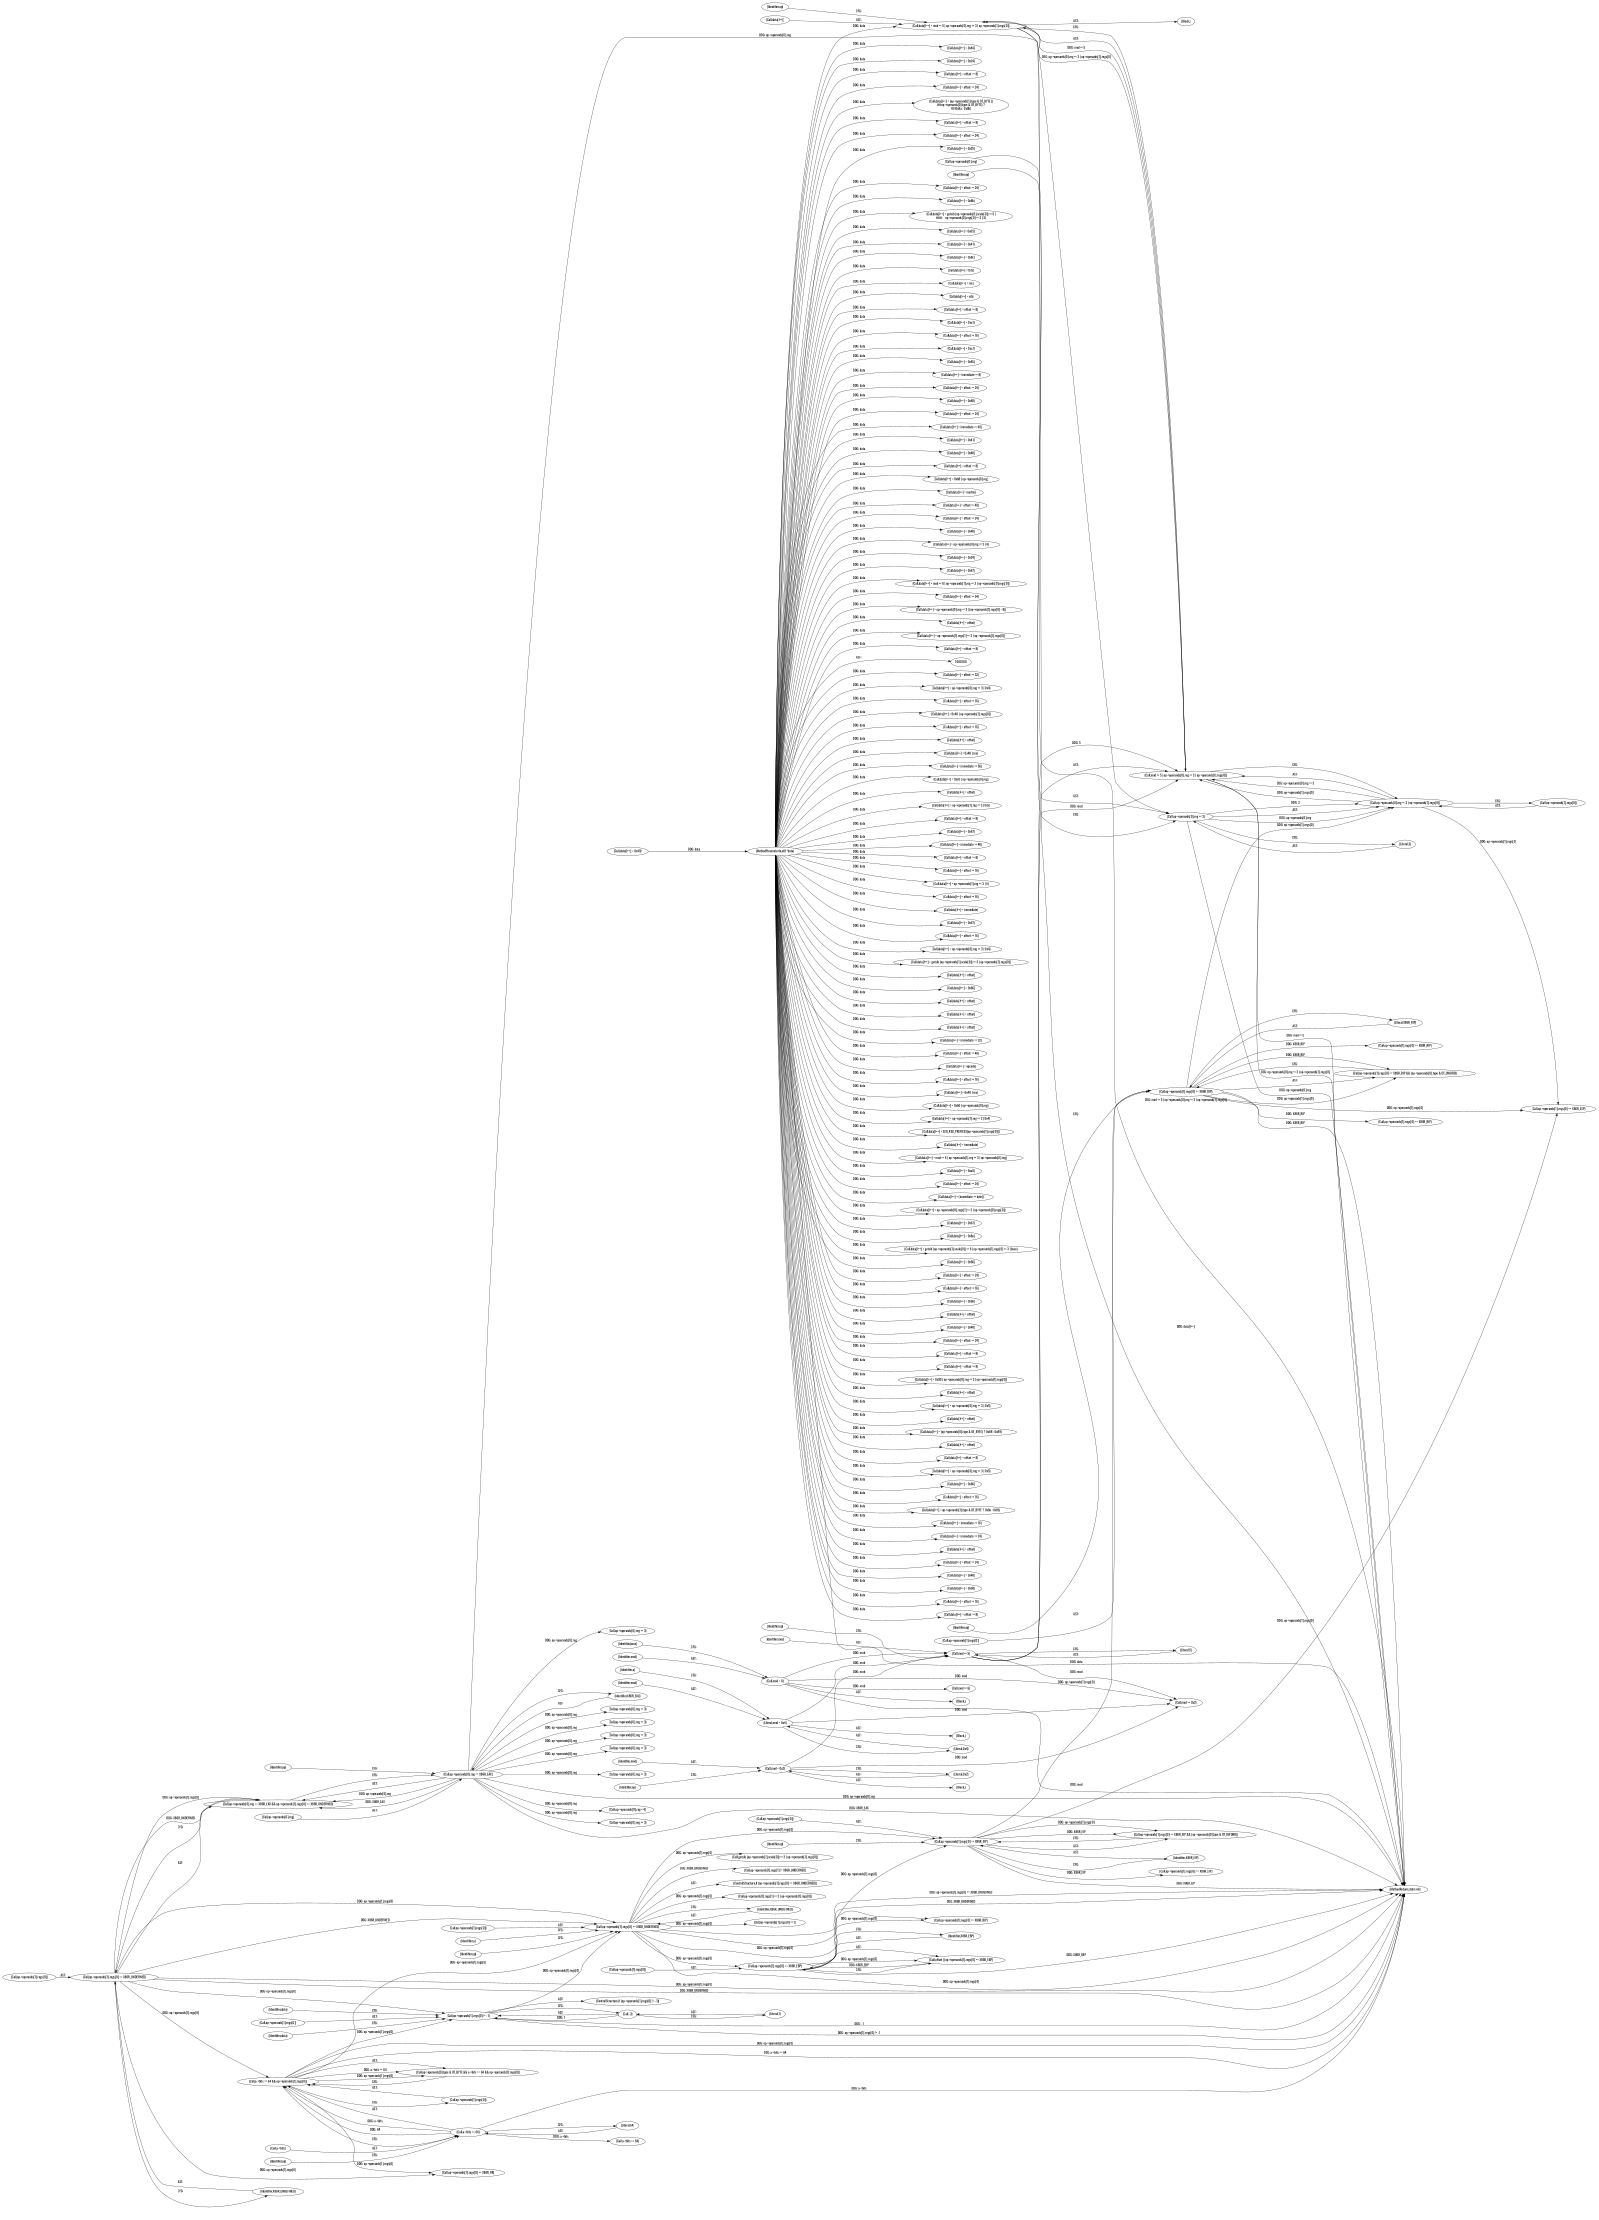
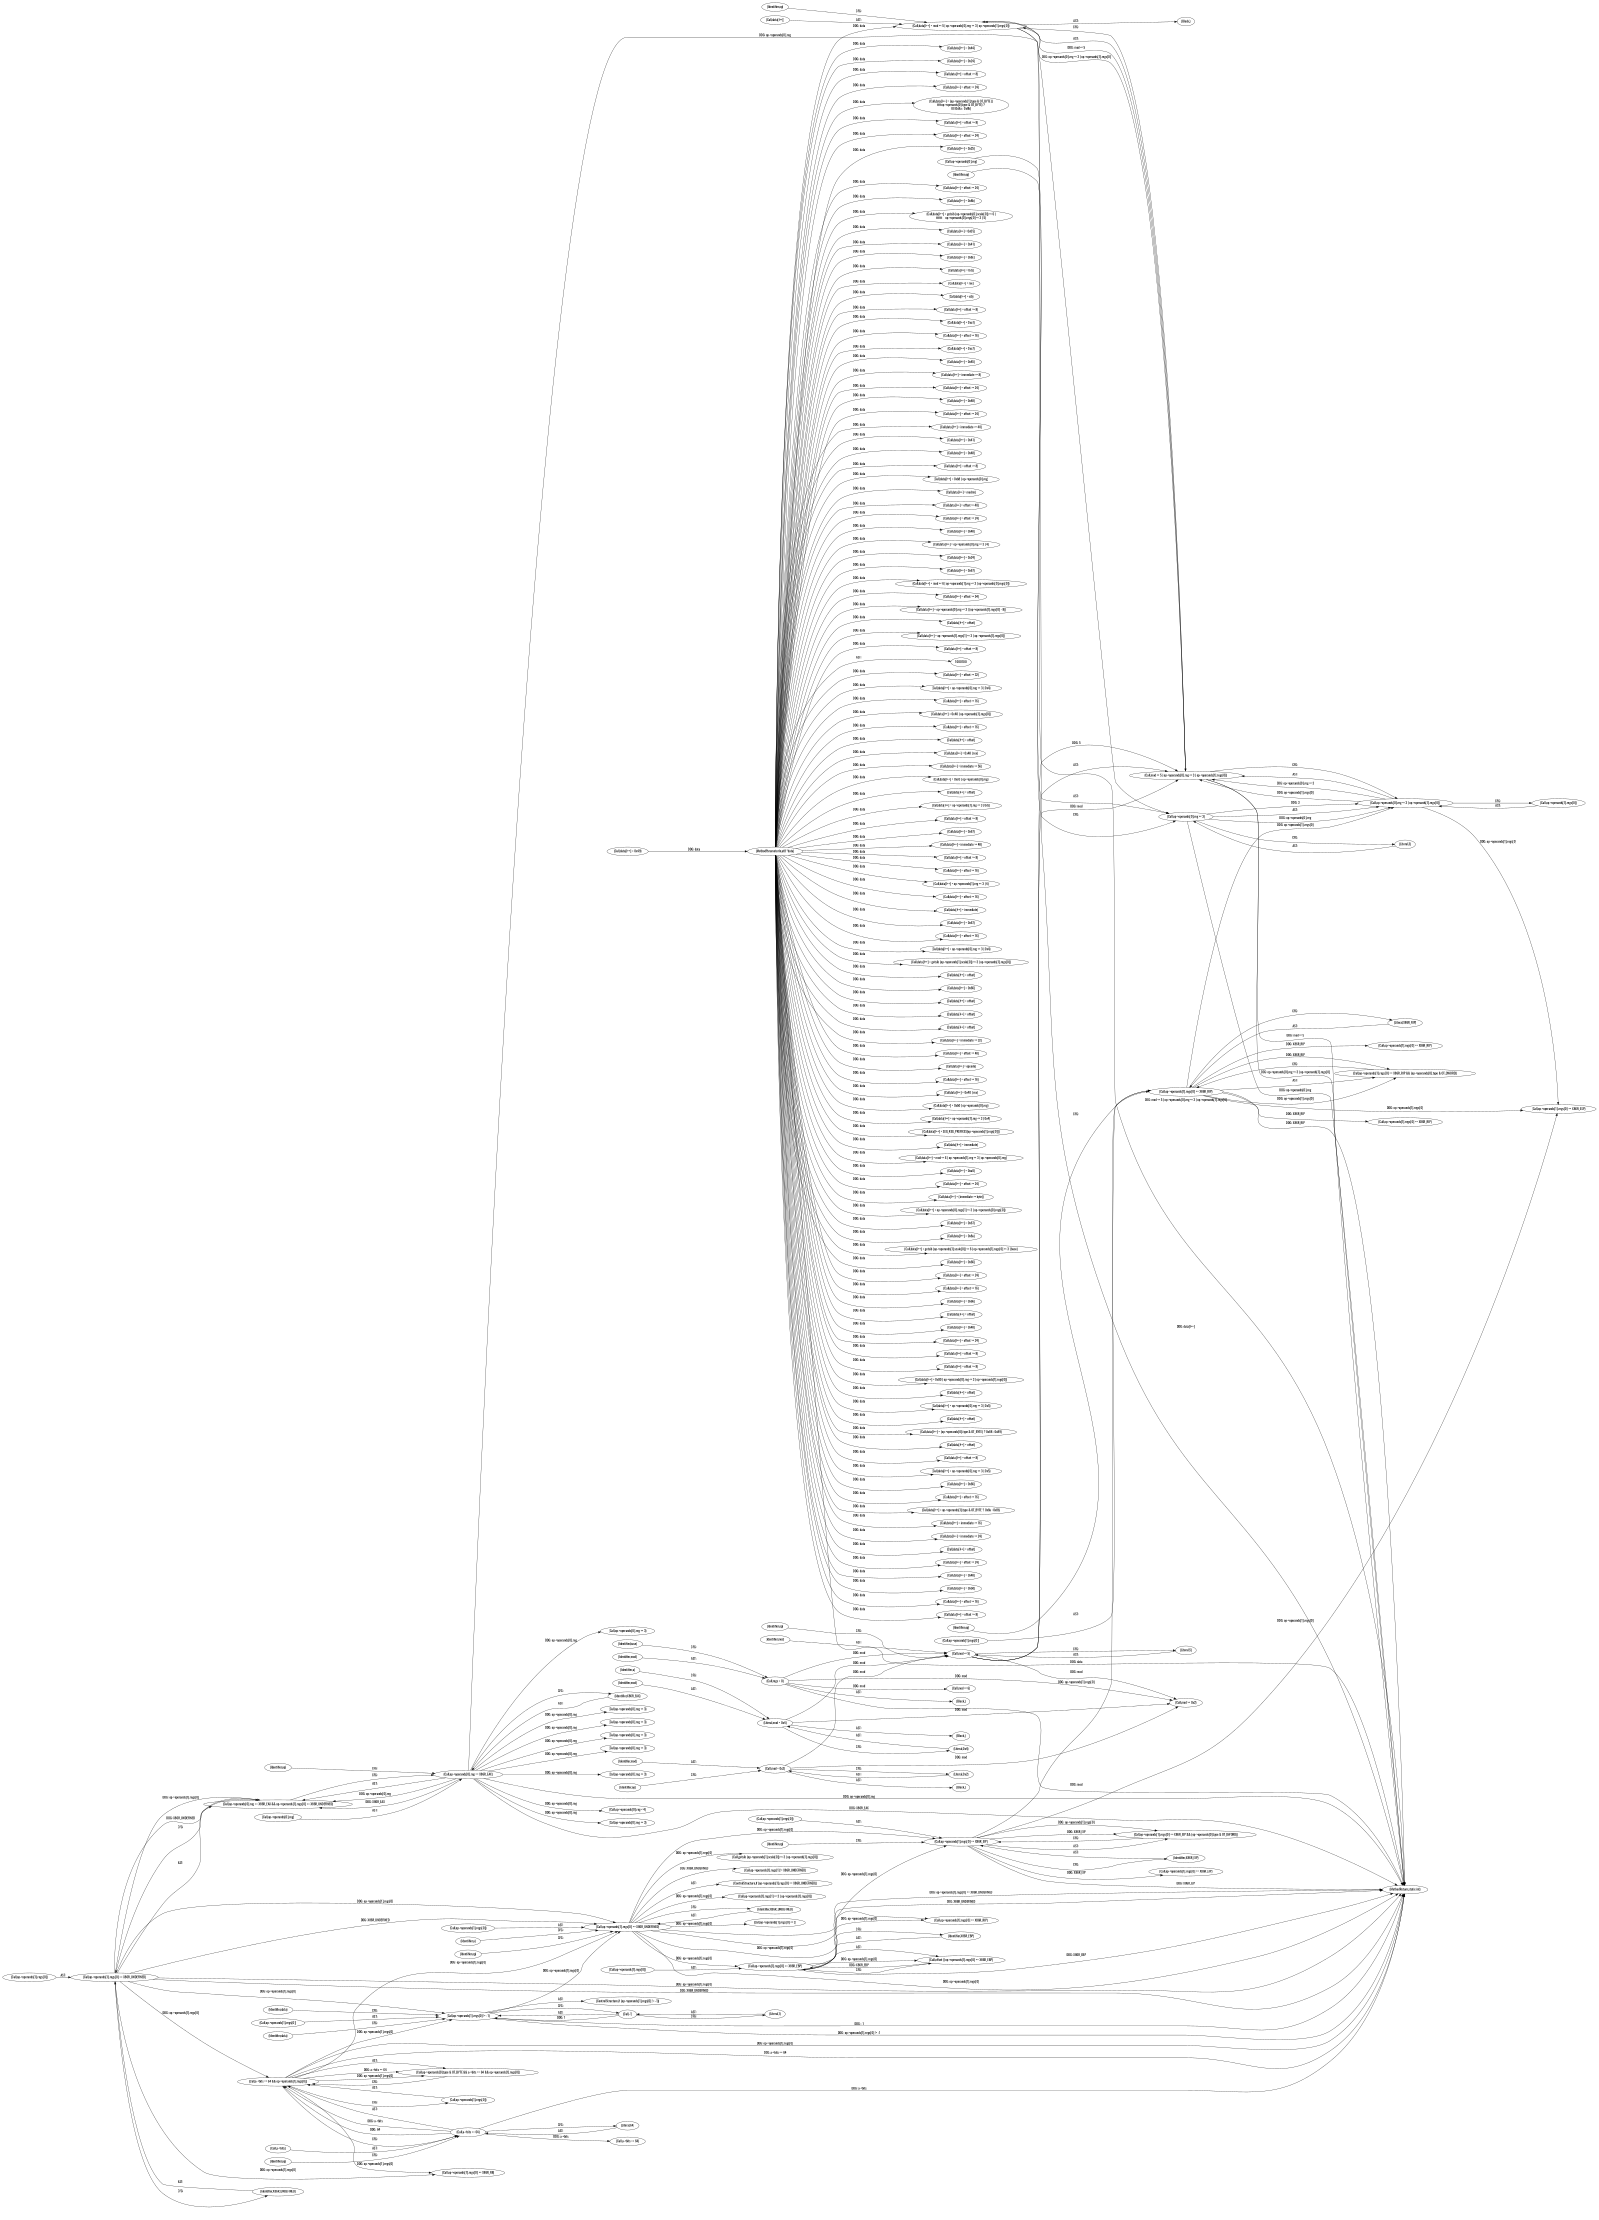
(775, 1681) -> (775, 1681)
(628, 2014) -> (628, 2014)
